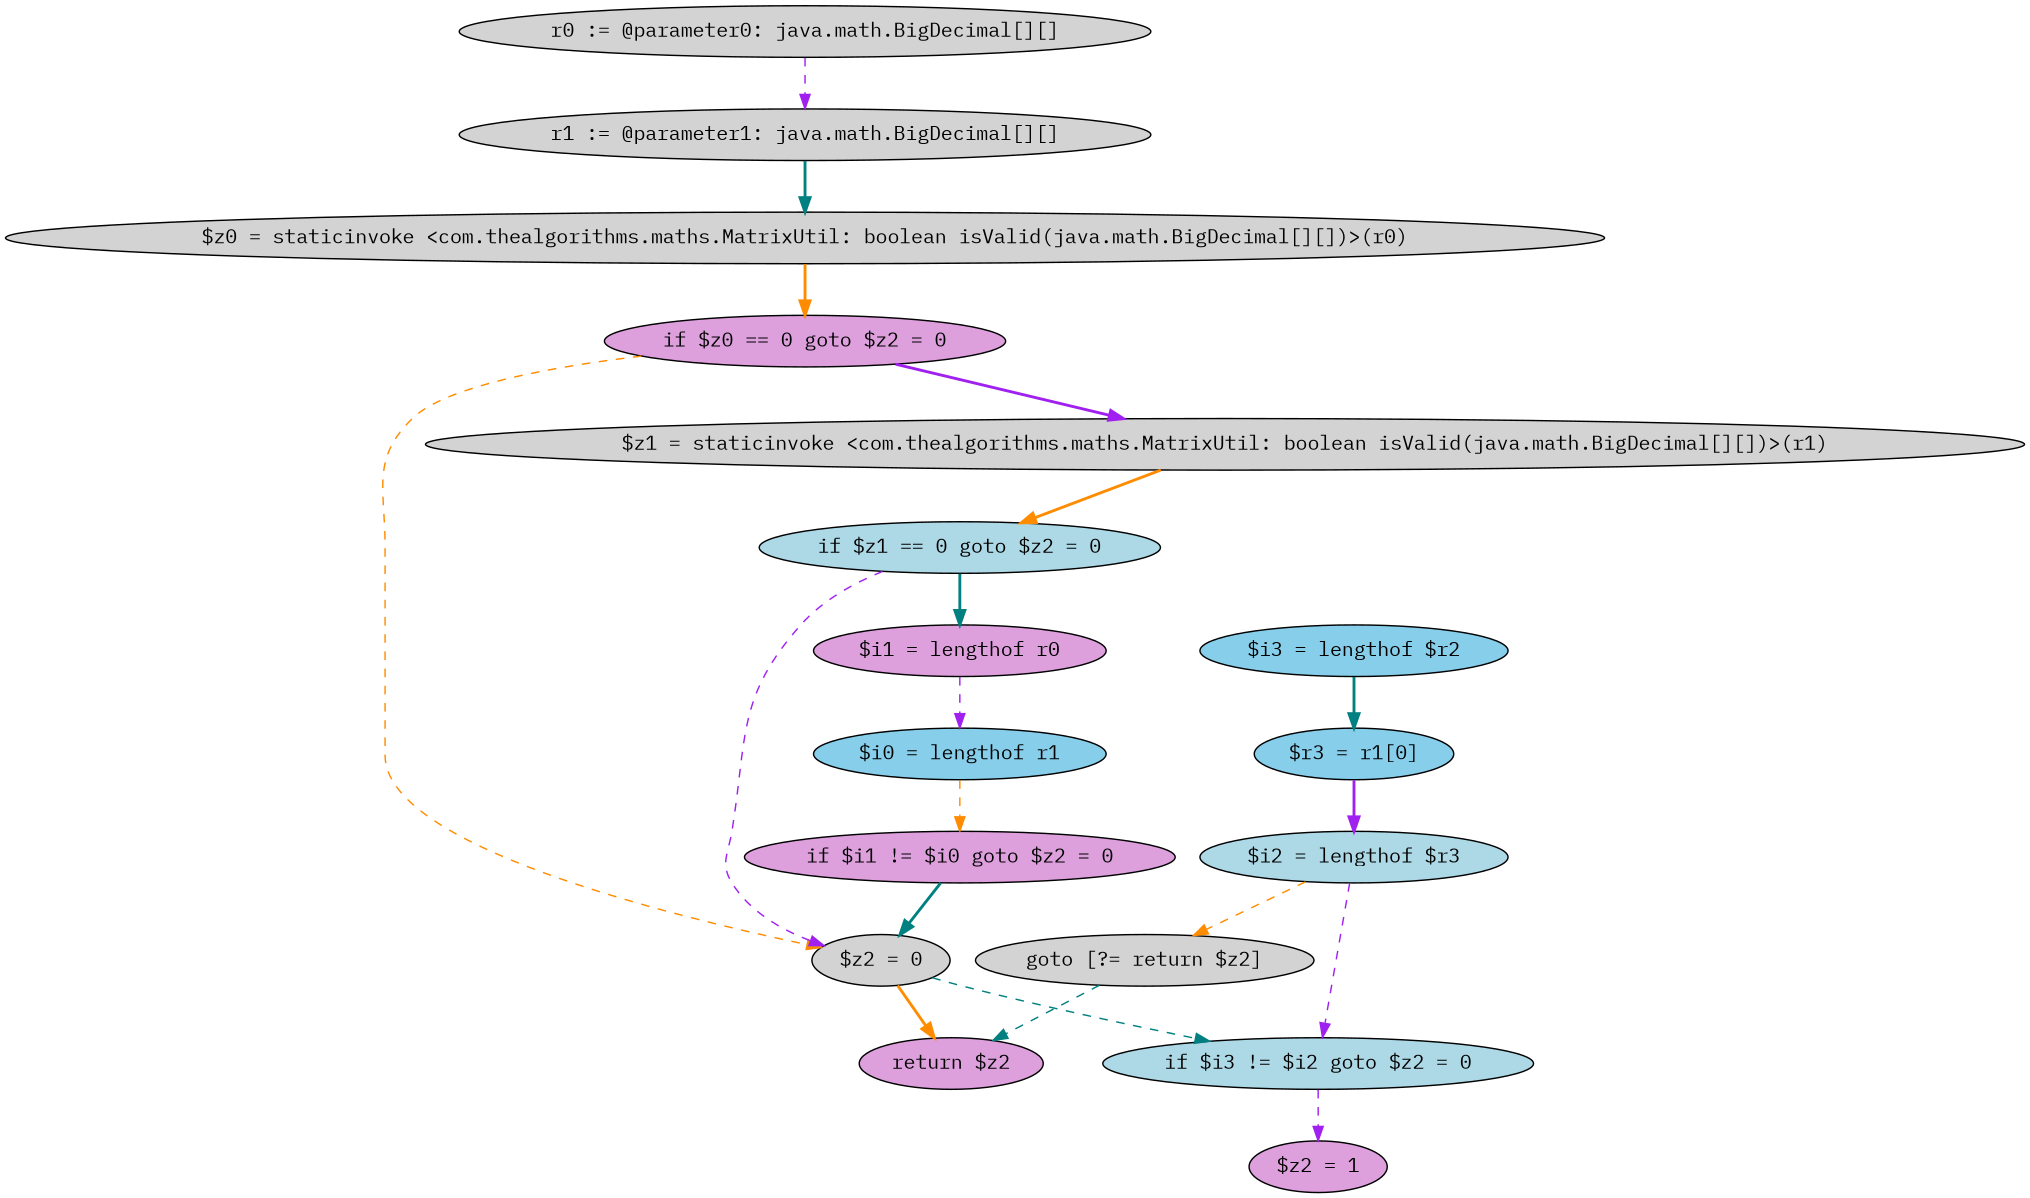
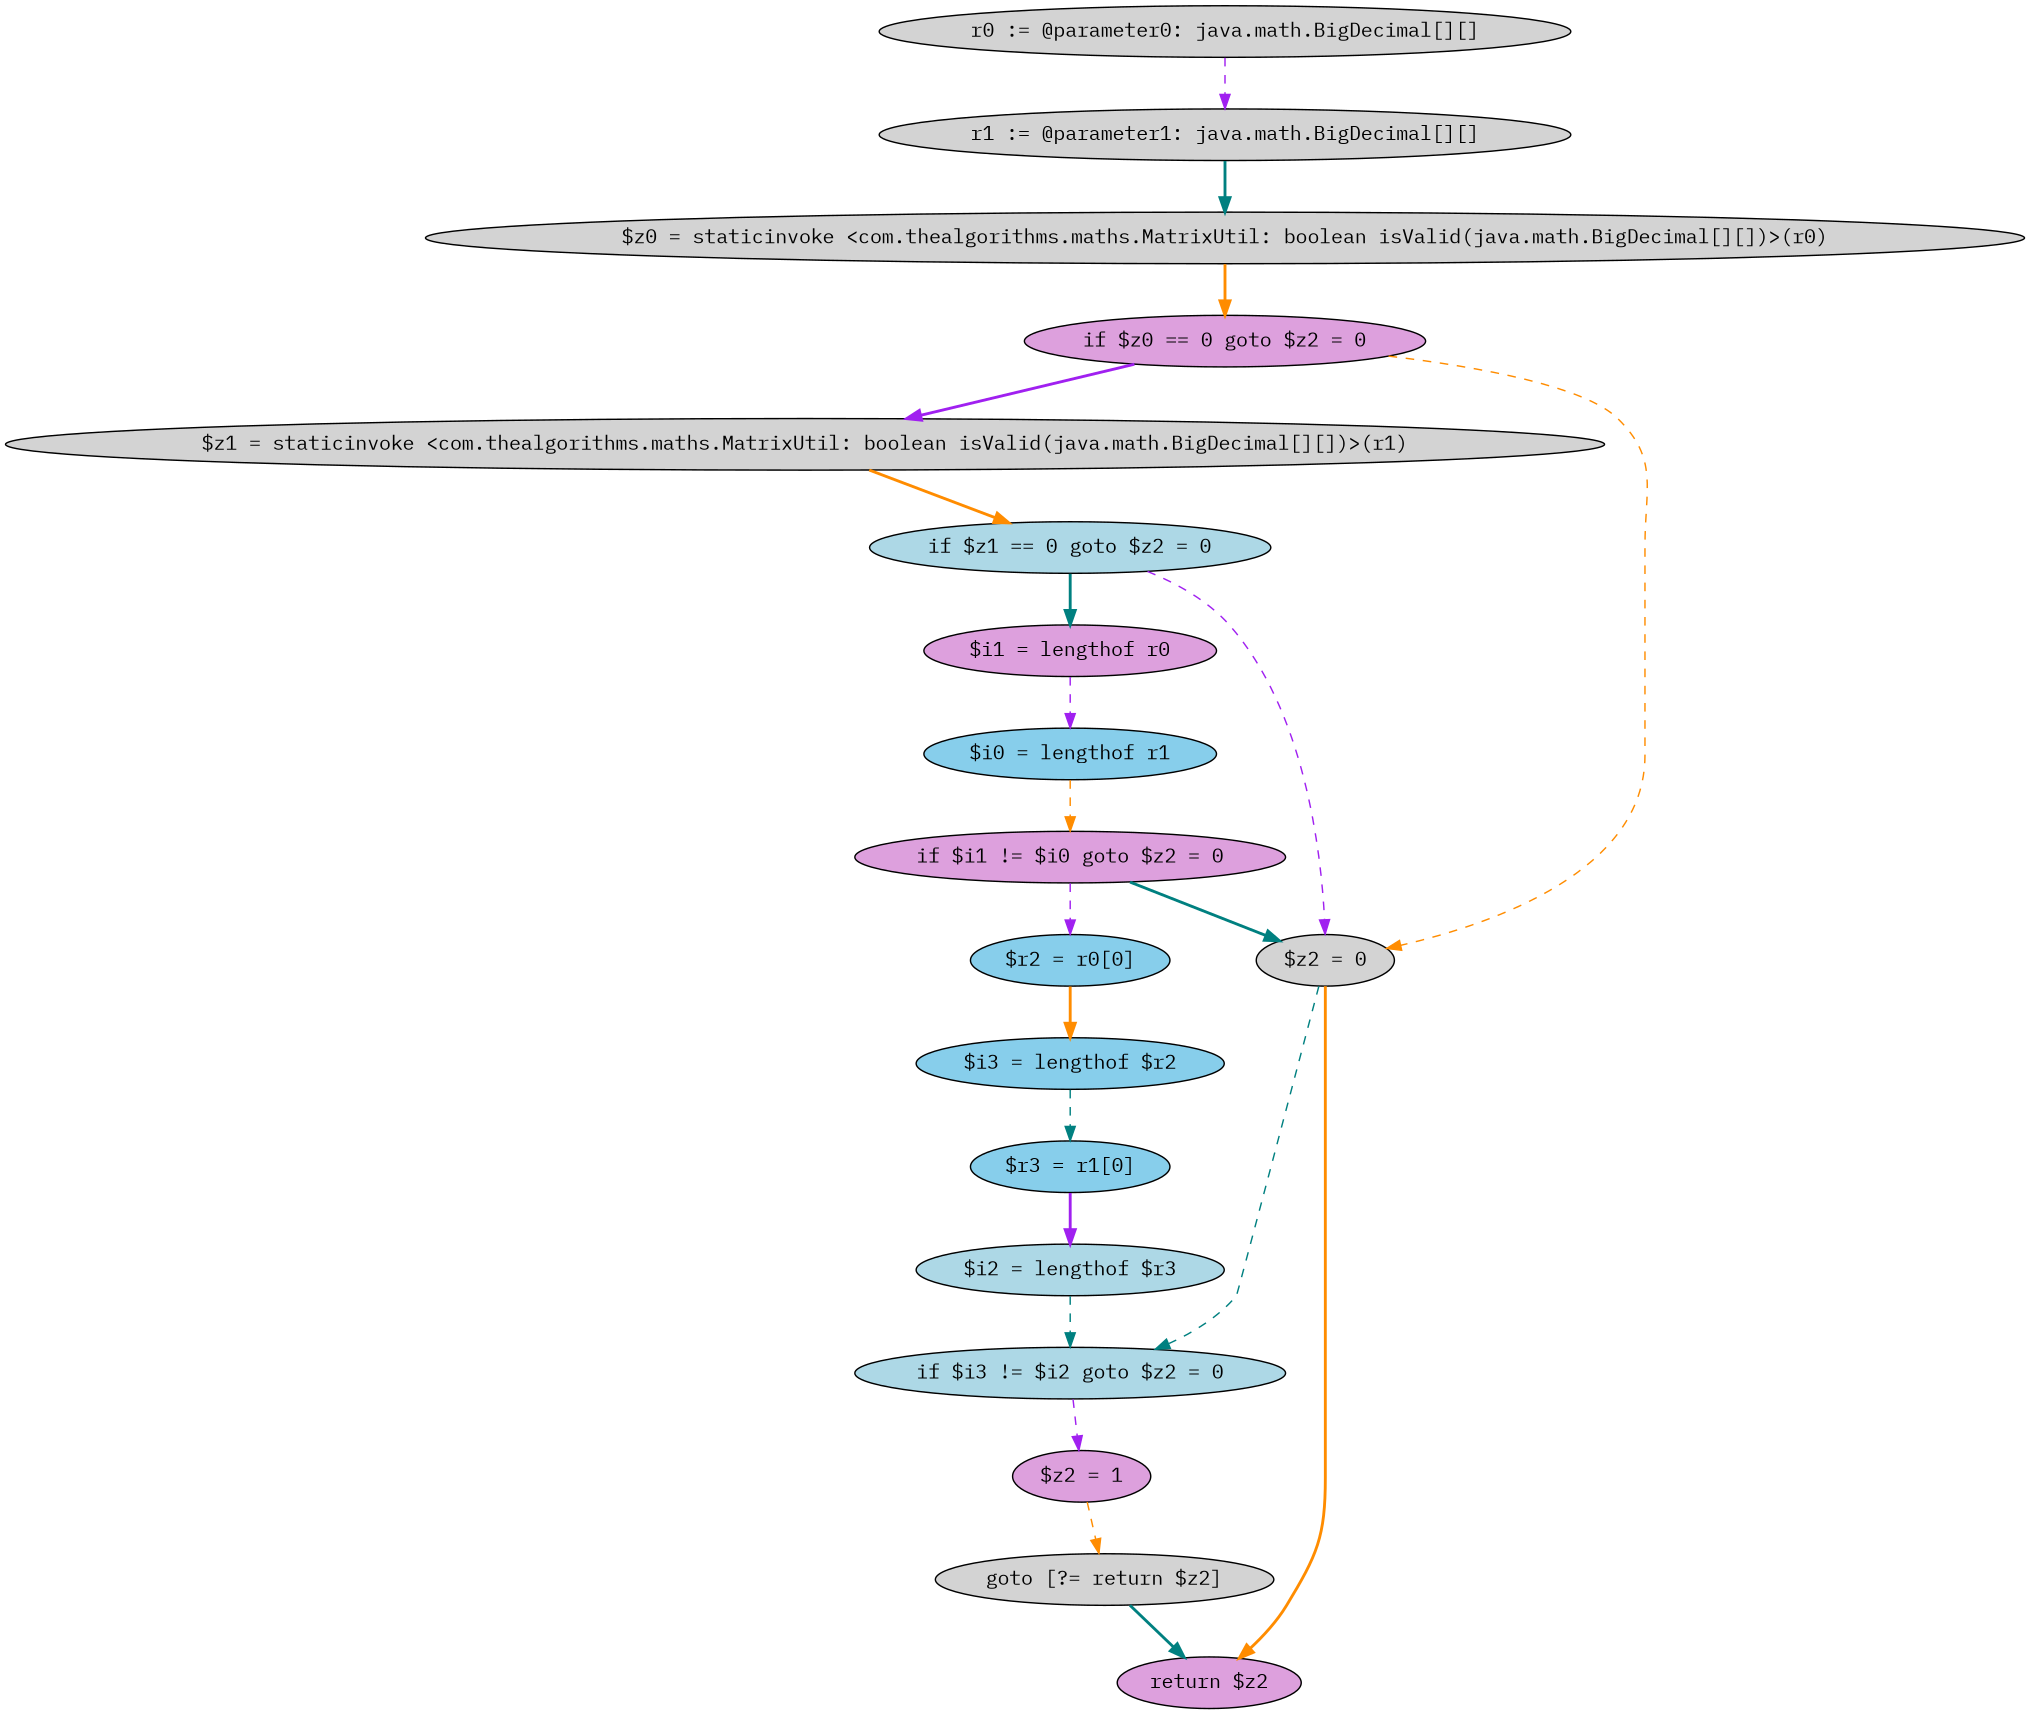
(1354, 695) -> (1070, 1108)
(1256, 906) -> (1091, 1521)
(1337, 953) -> (1070, 1315)
none -> (1070, 960)
(1041, 1016) -> (1152, 1626)
